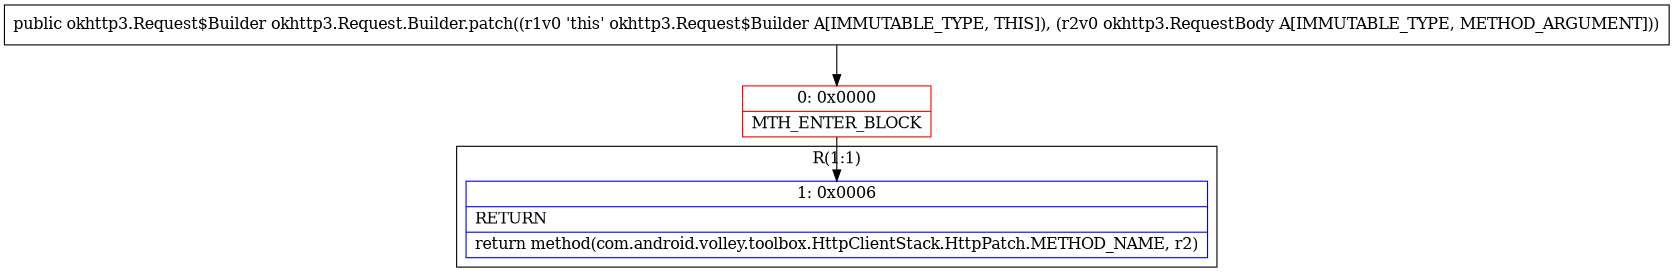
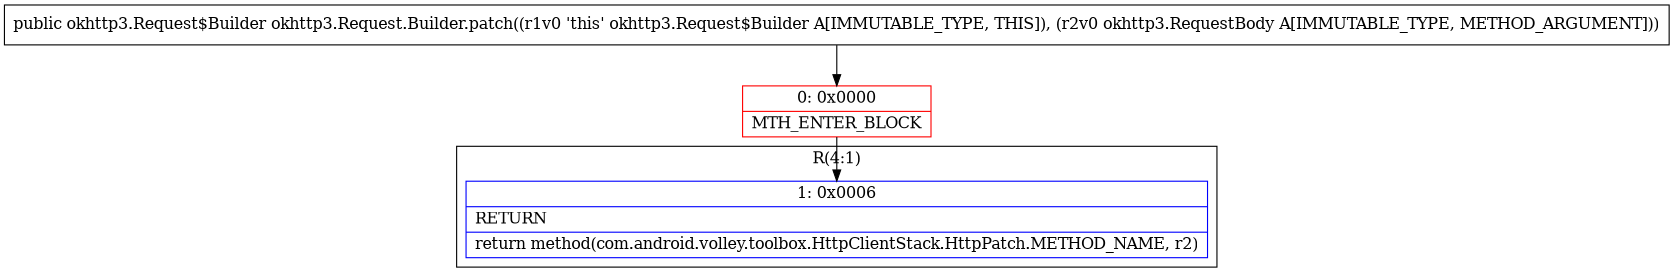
(837, 159) -> (837, 159)
